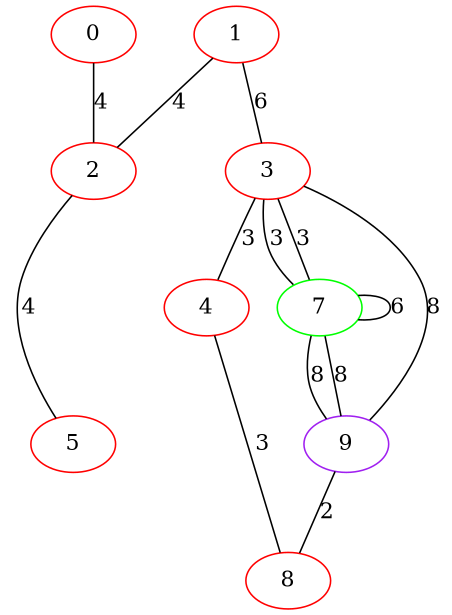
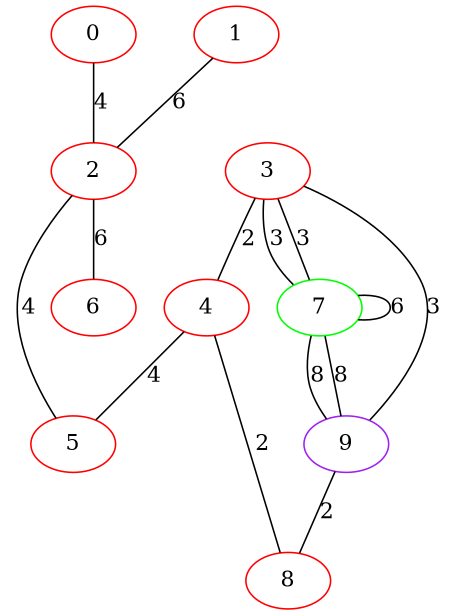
(180, 103) -> (180, 103)
(252, 103) -> none
(249, 239) -> (249, 239)
none -> (94, 308)
(434, 308) -> (434, 308)
none -> (140, 376)
(263, 444) -> (263, 444)
